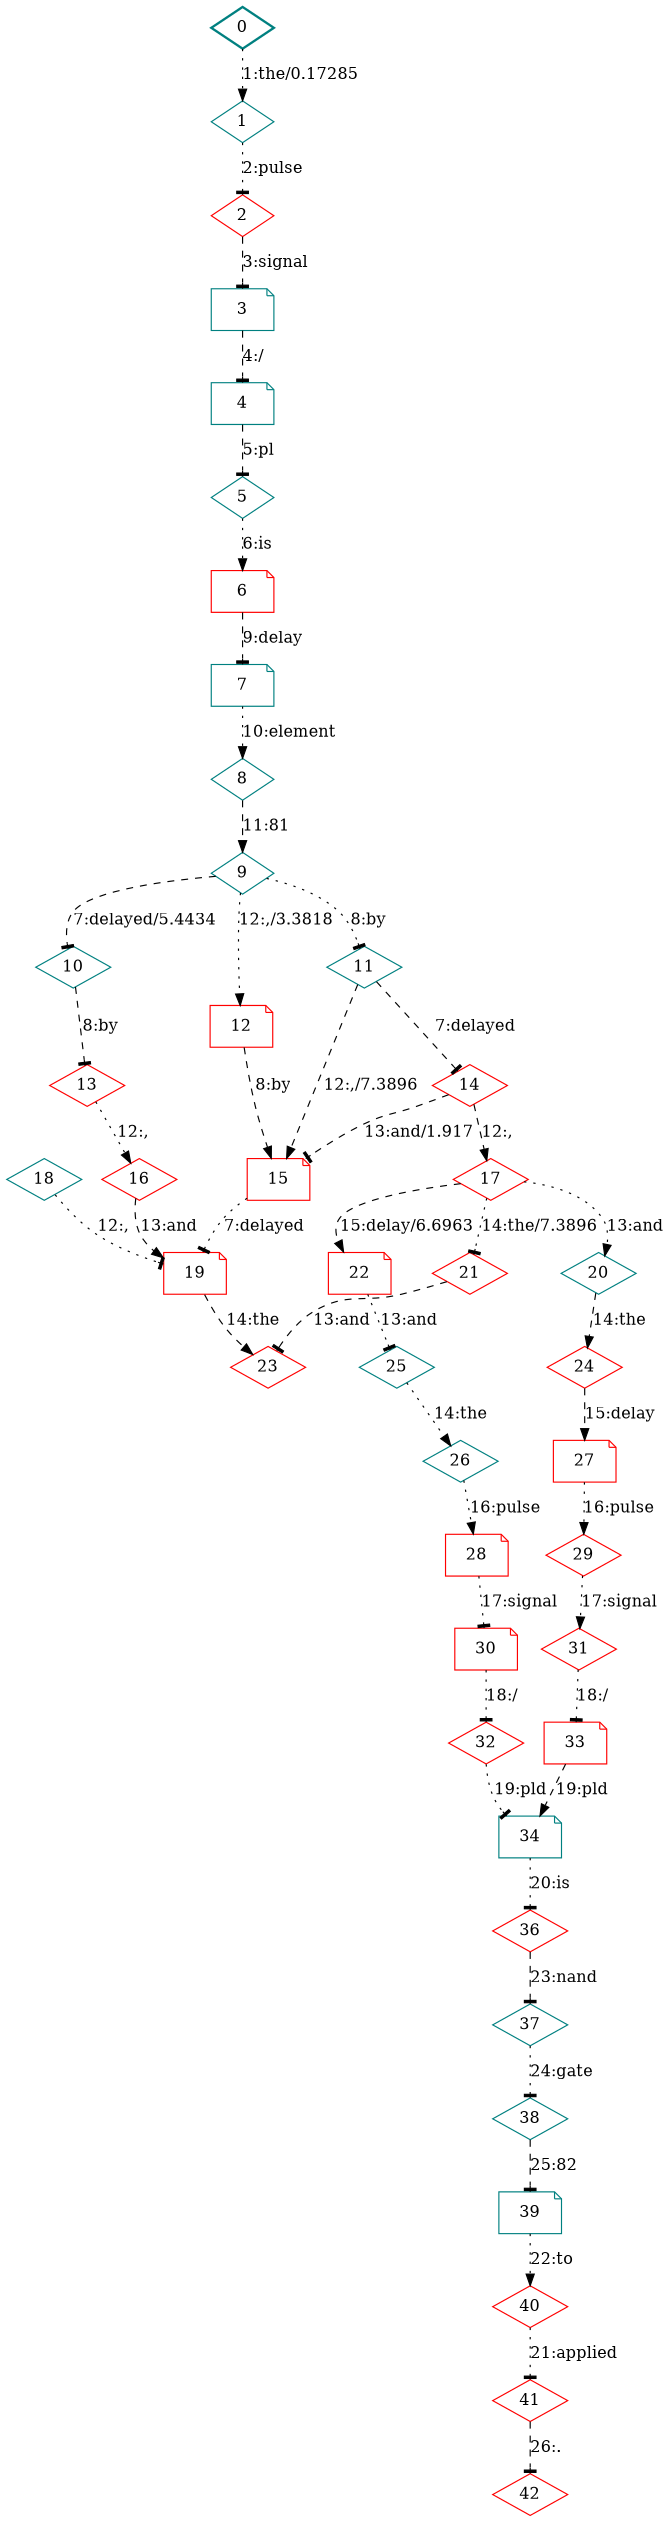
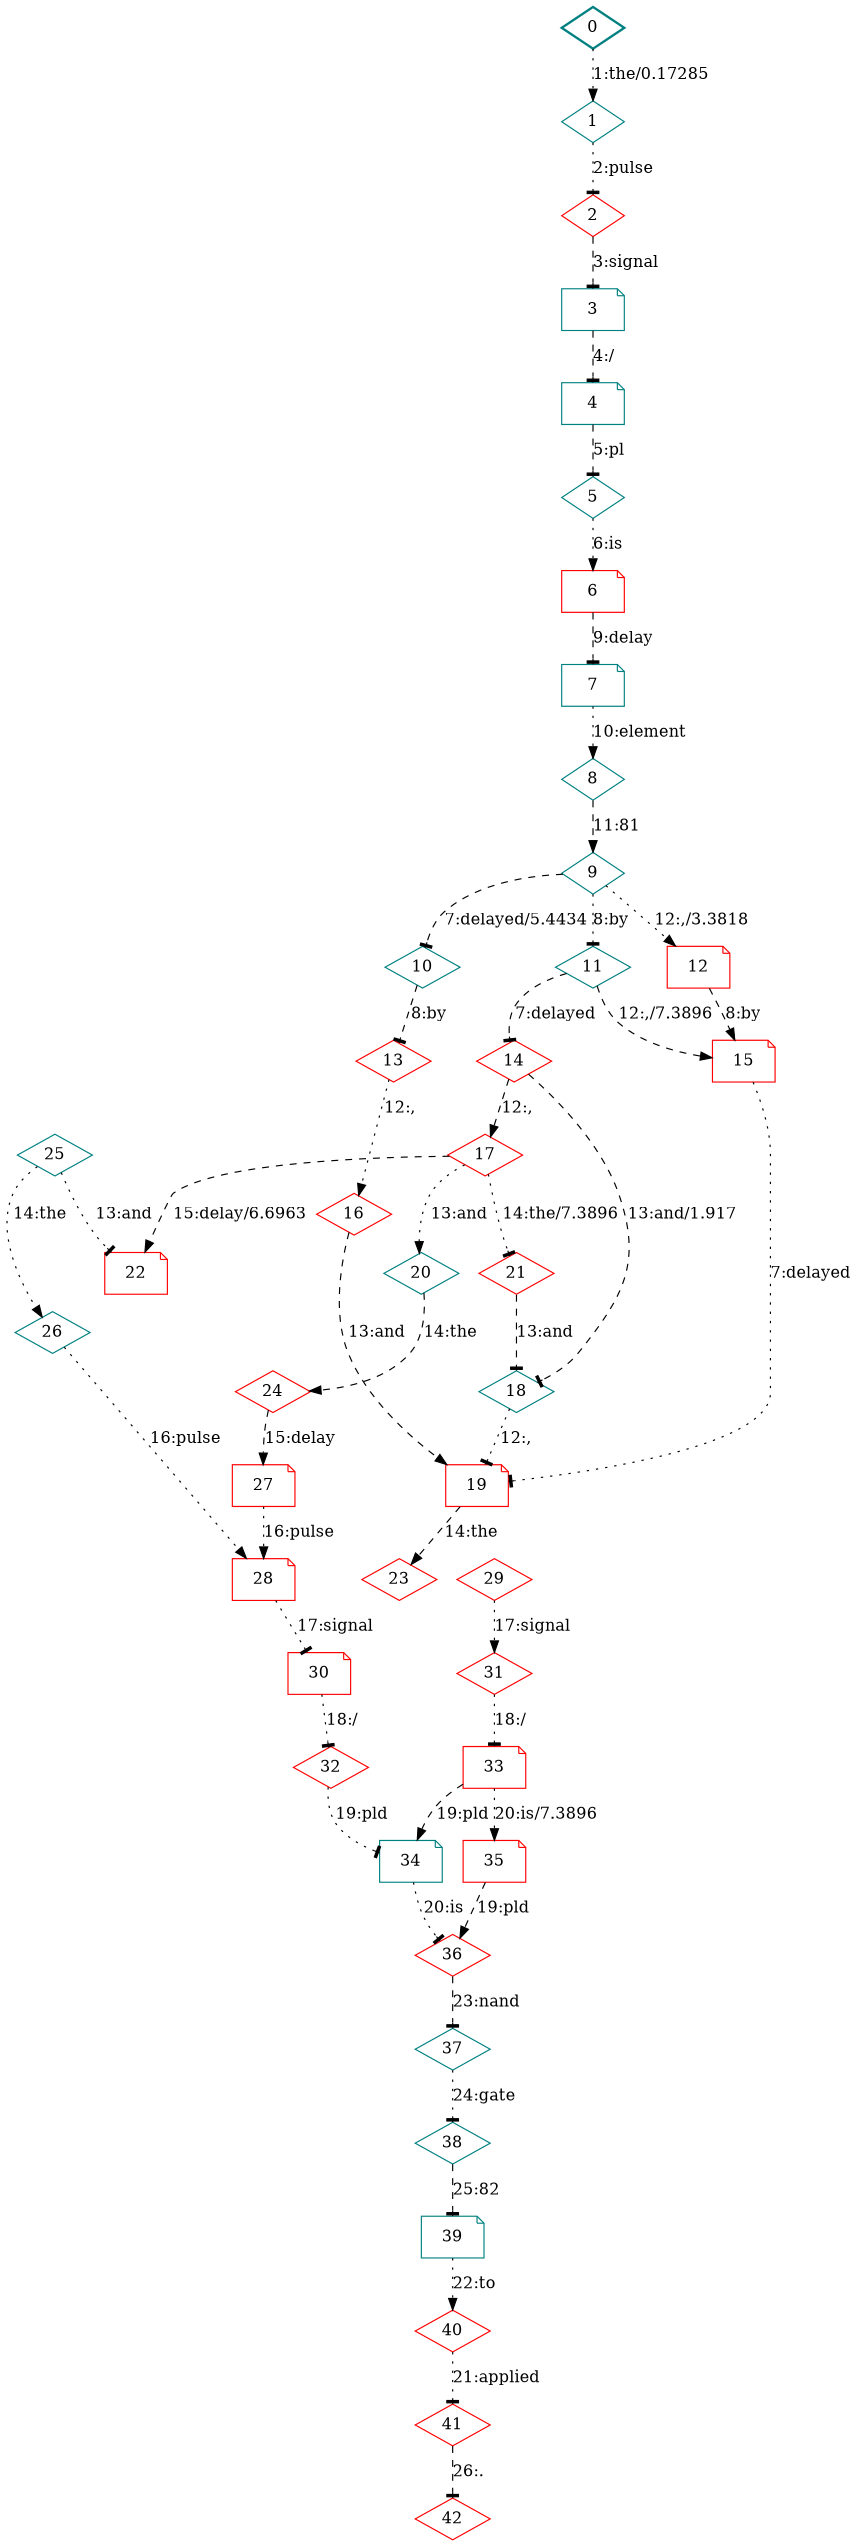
(377, 1118) -> (627, 1227)
(356, 1299) -> (516, 1330)
(378, 1319) -> (81, 1213)
(584, 1502) -> (264, 1527)
none -> (494, 1861)
